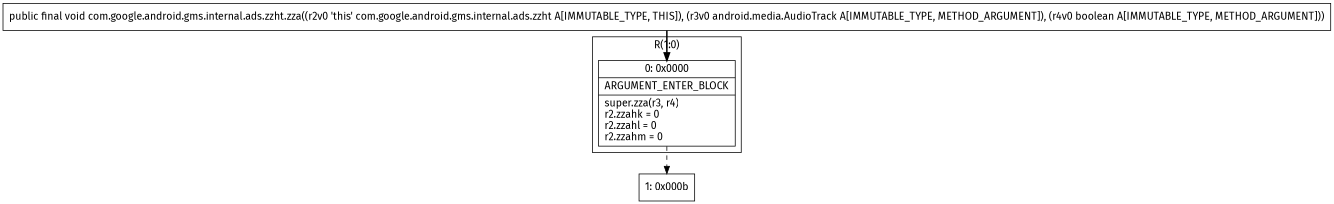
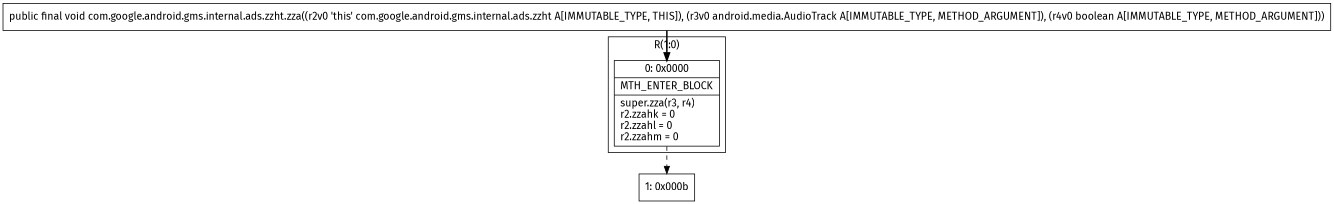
(667, 86) -> (667, 86)
